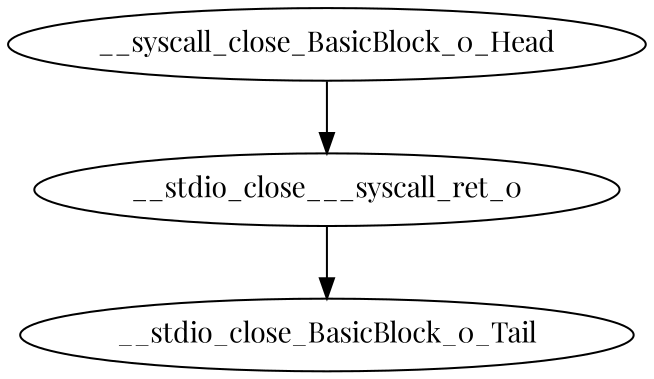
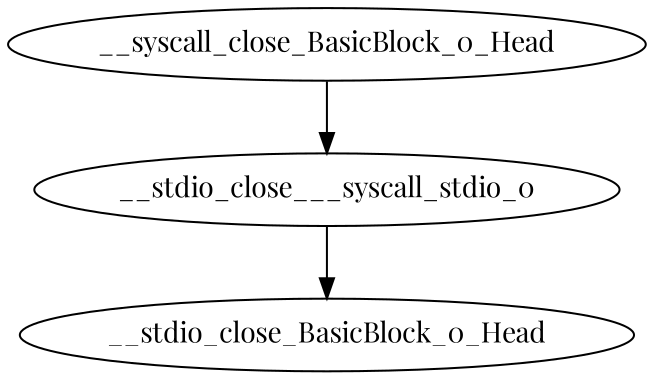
(327, 190) -> (327, 190)
(327, 335) -> (327, 335)
